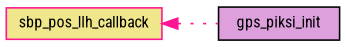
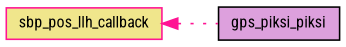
(279, 24) -> (279, 24)
